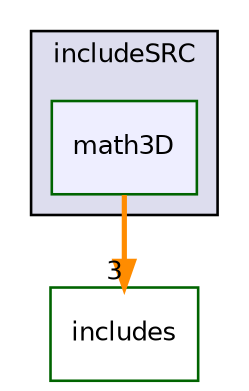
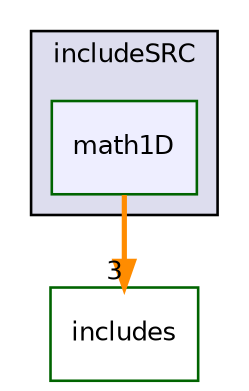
(124, 148) -> (124, 148)
